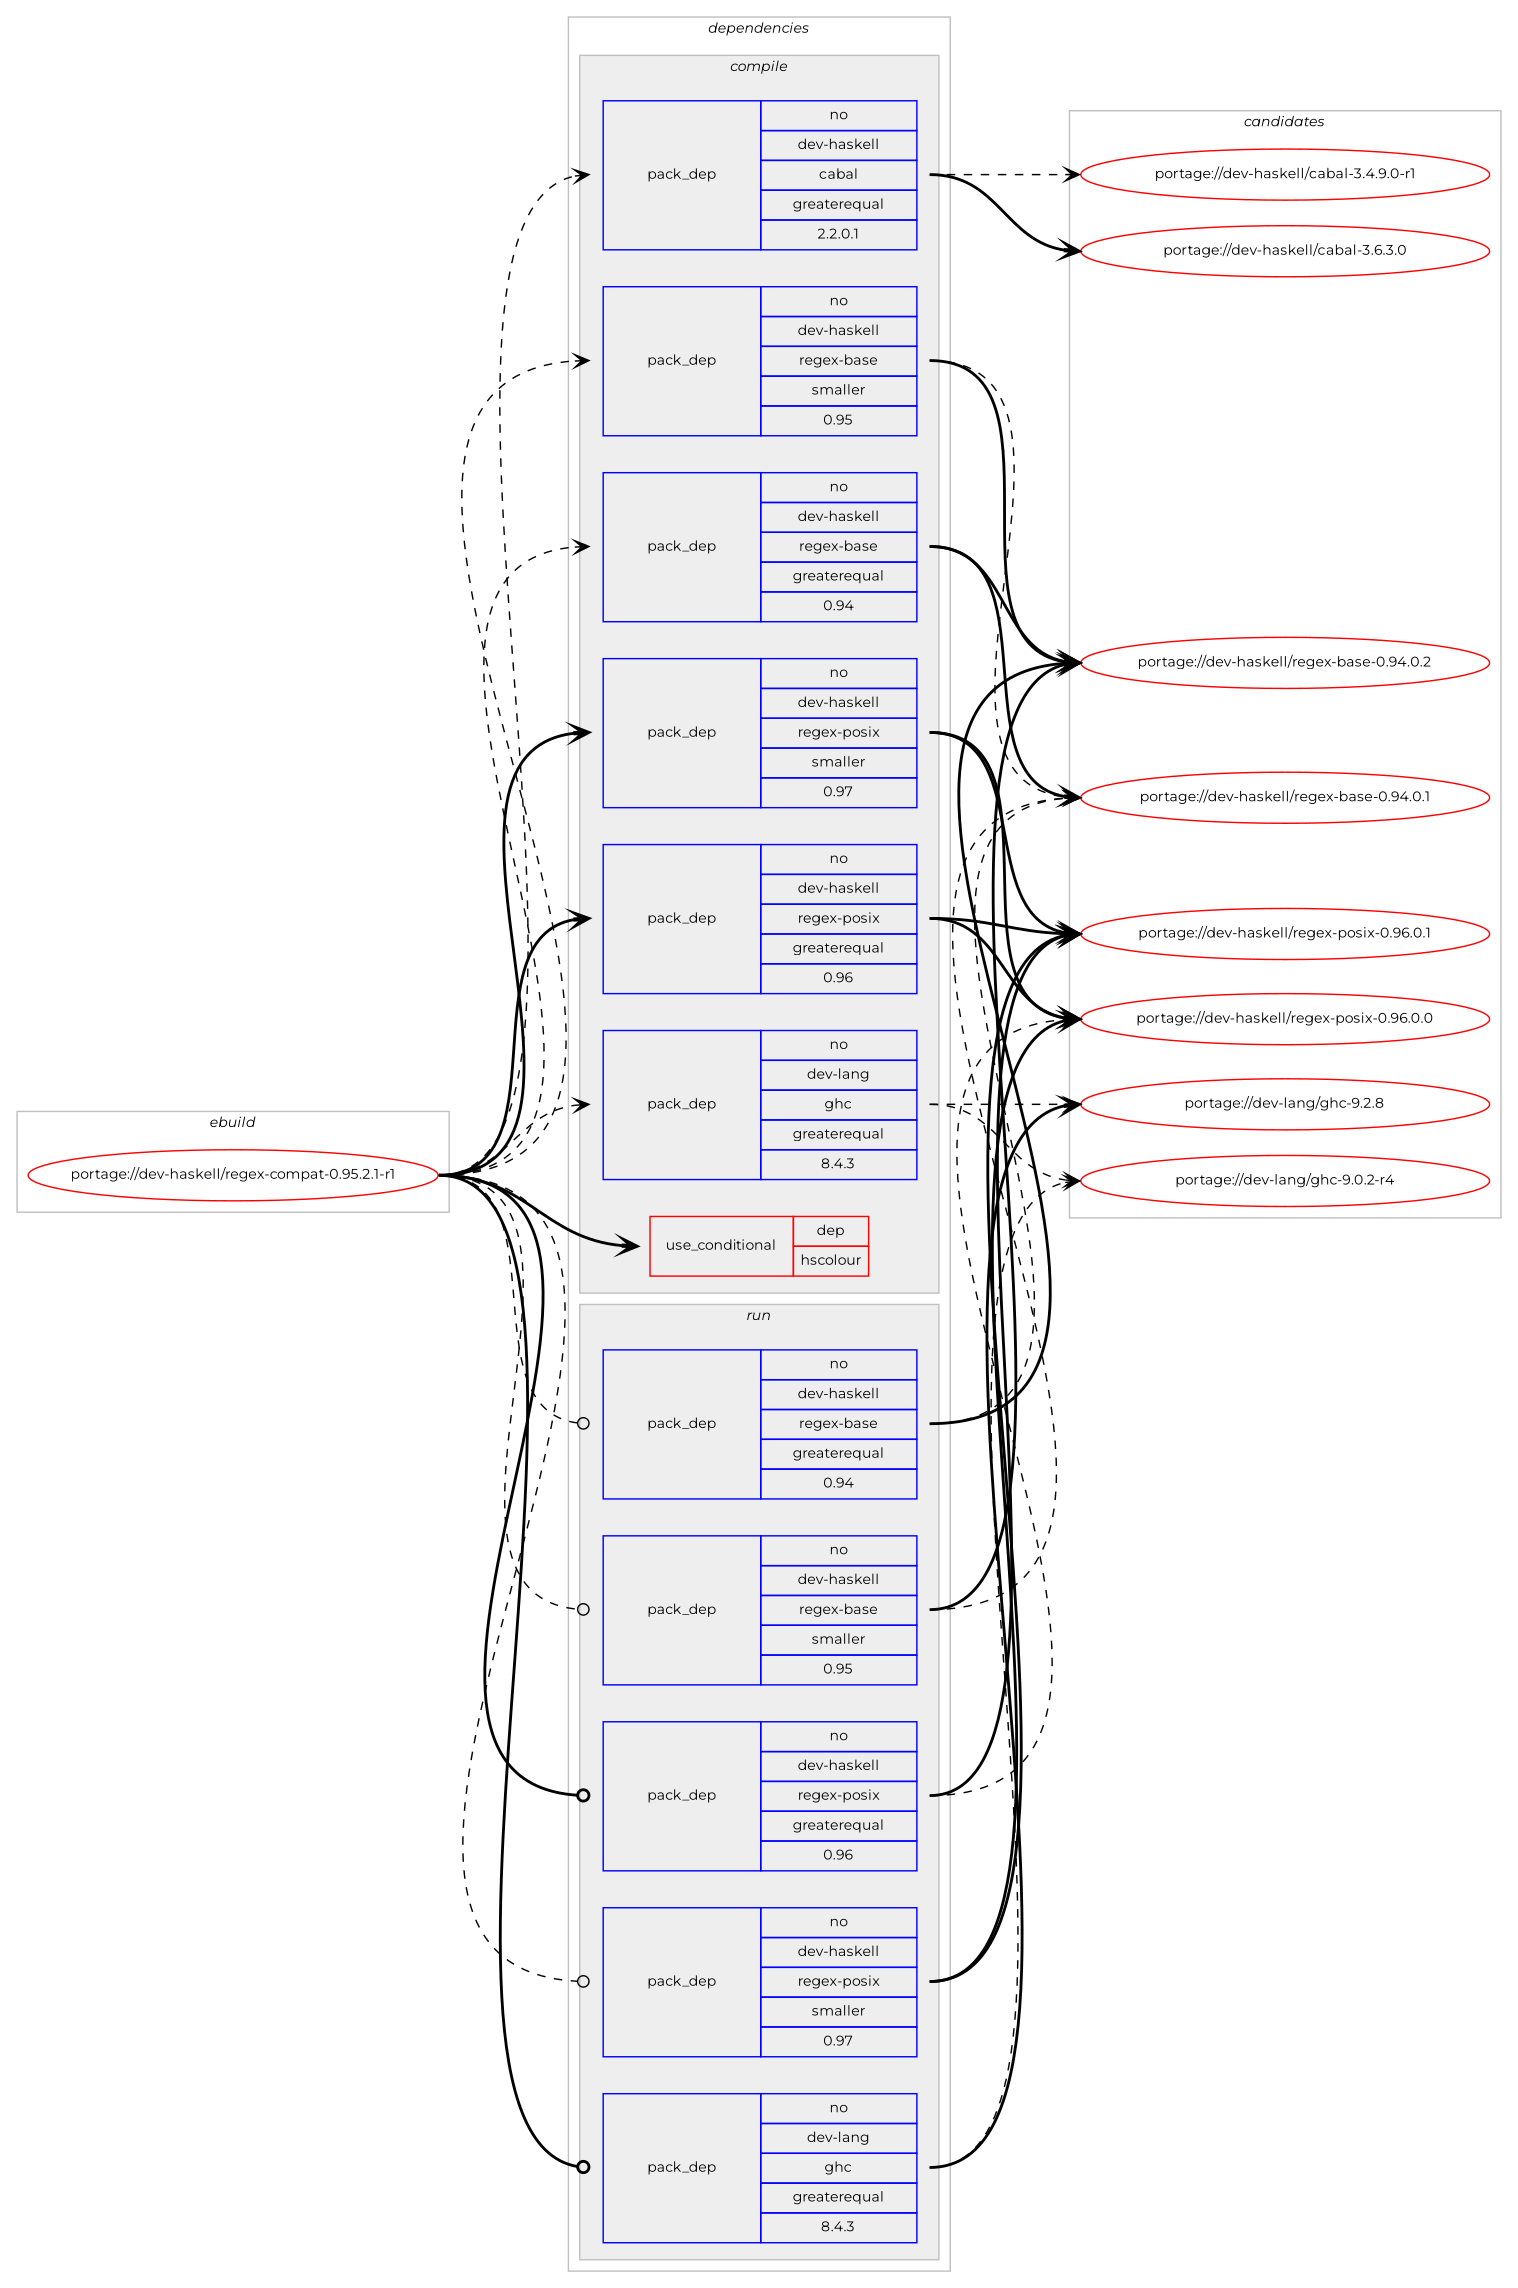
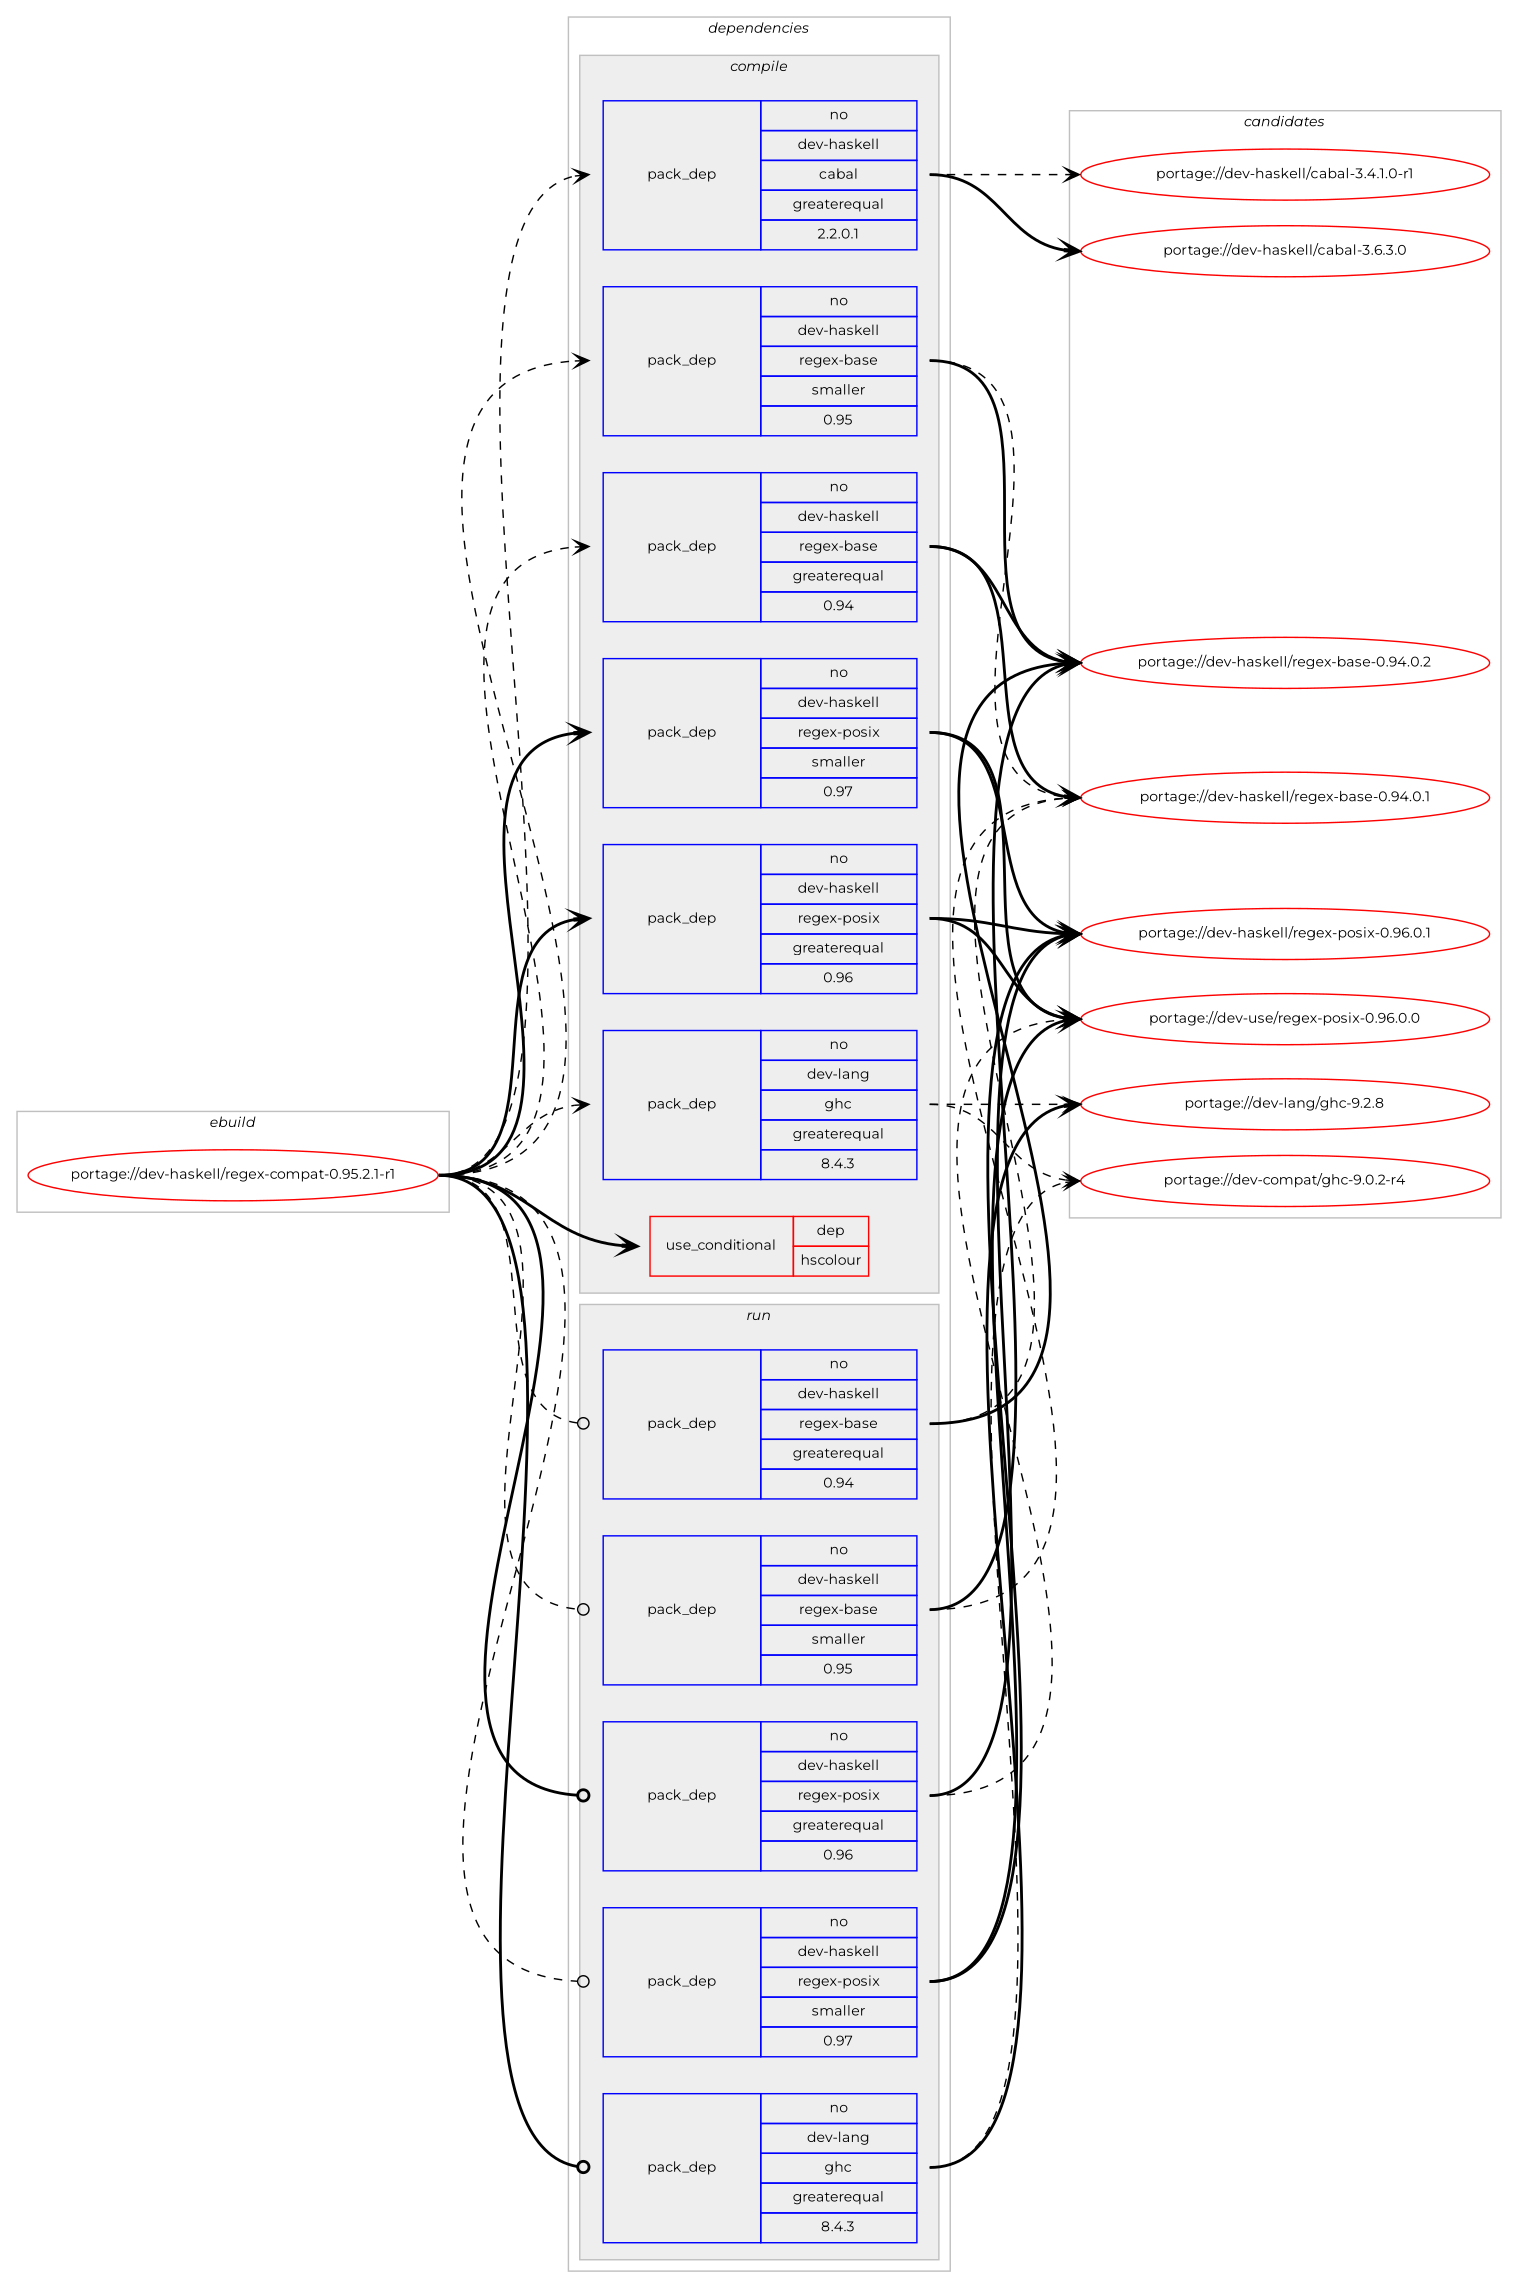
(1285, 175) -> (1285, 175)
(1285, 1019) -> (1285, 1019)
(1285, 1181) -> (1285, 1181)
